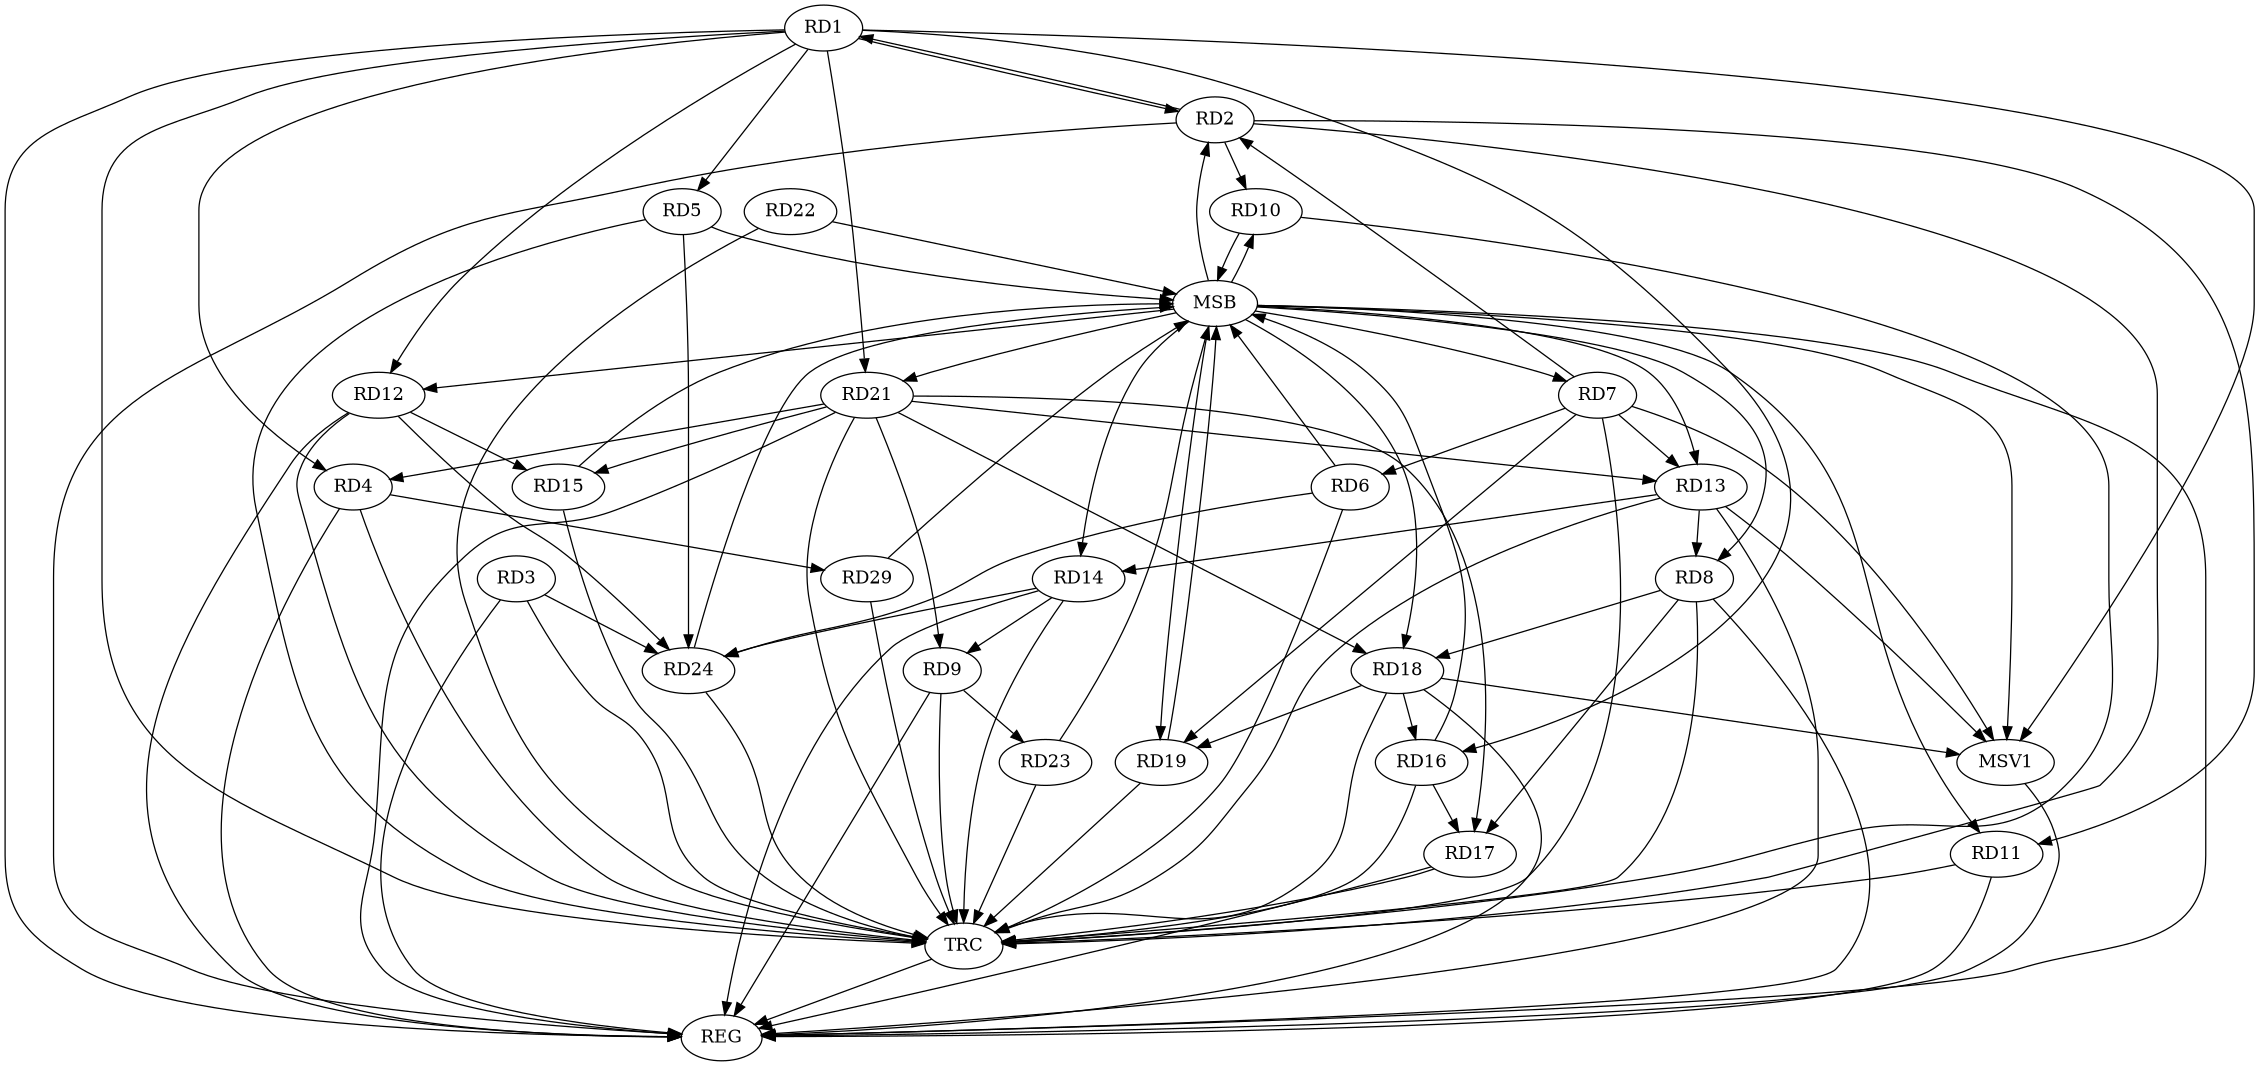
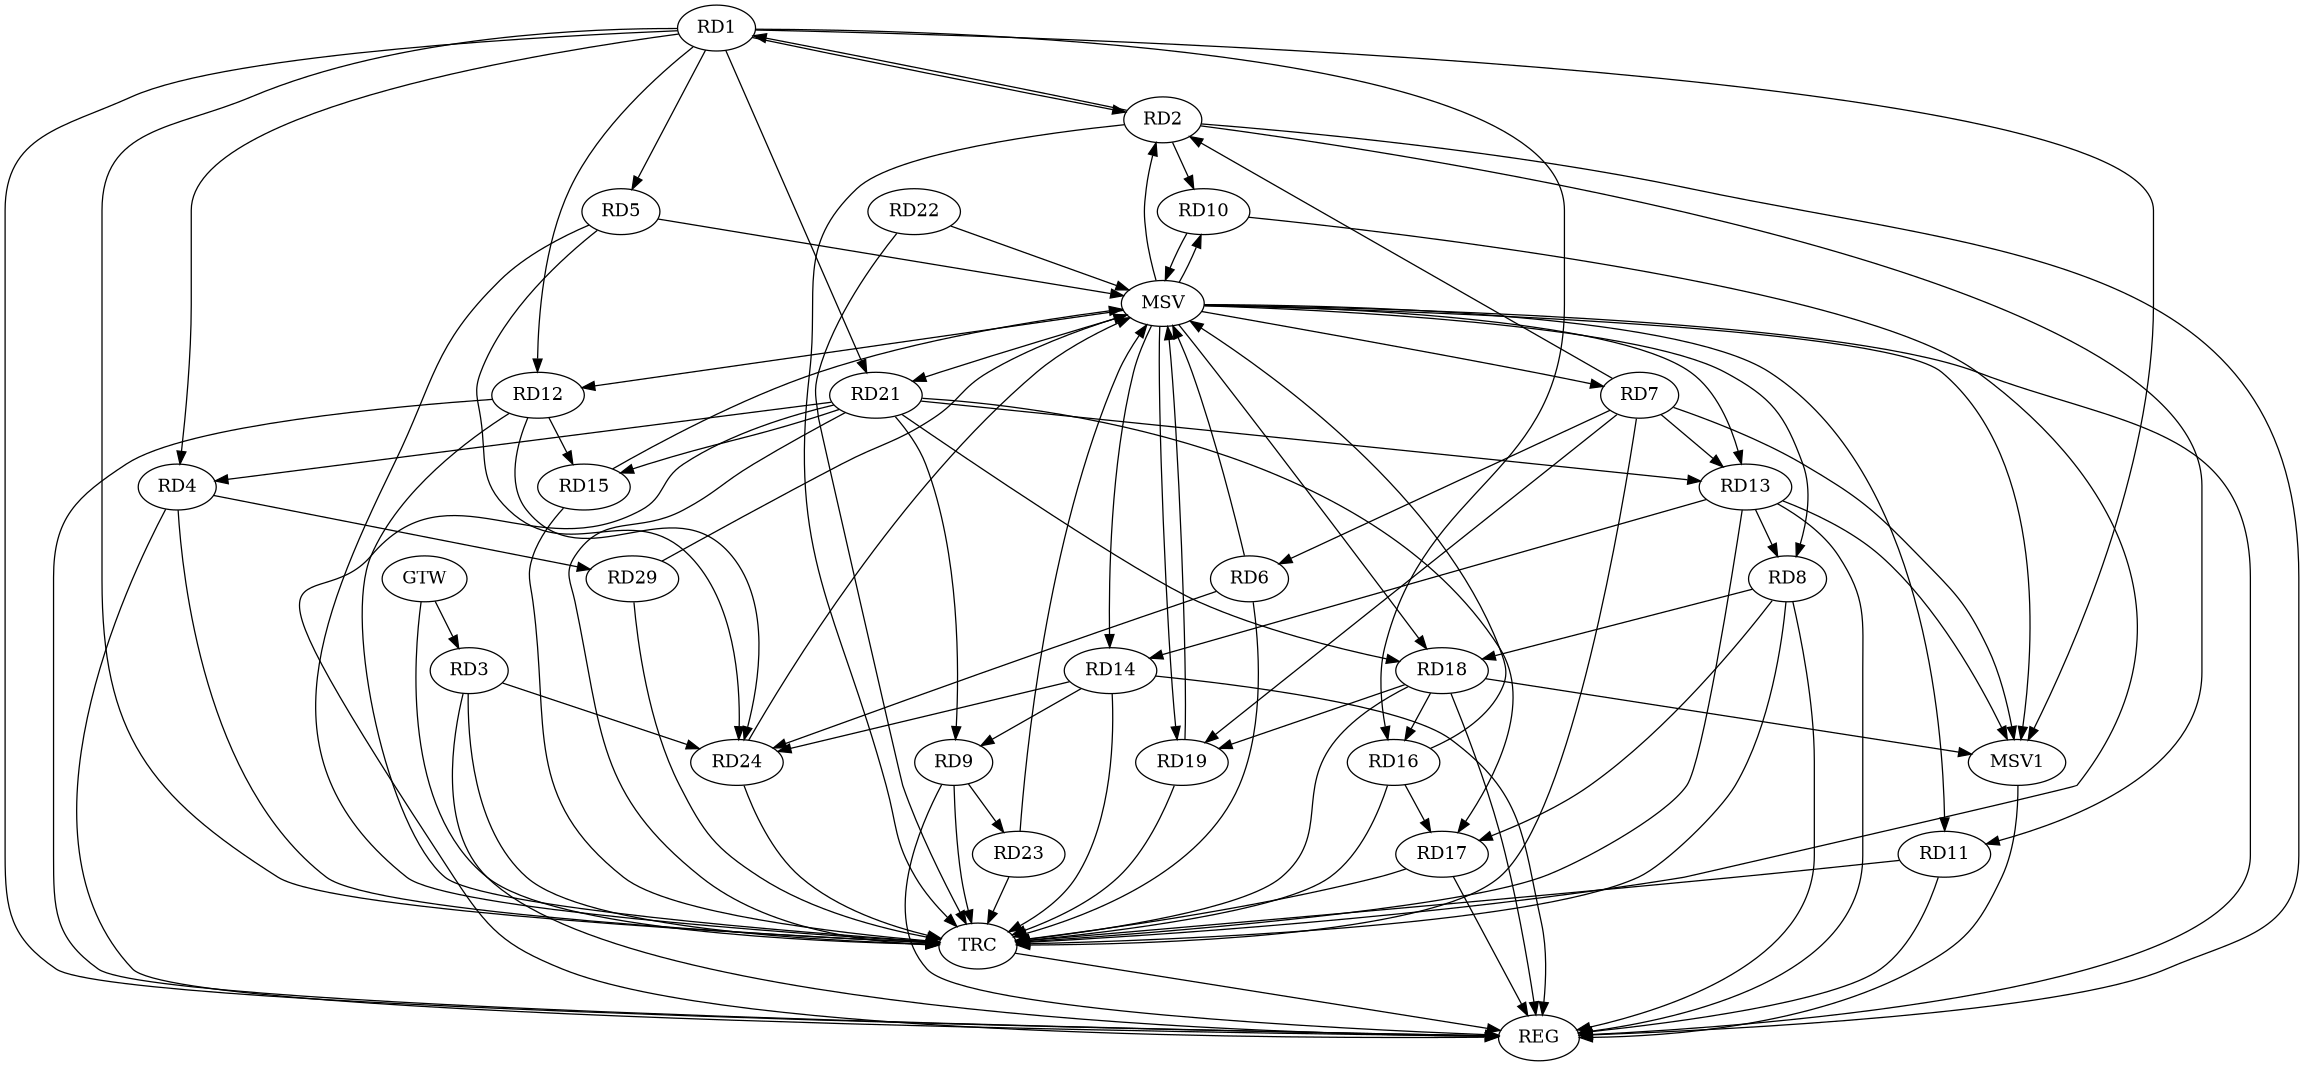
(1215, 303) -> (1163, 303)
none -> (425, 579)
